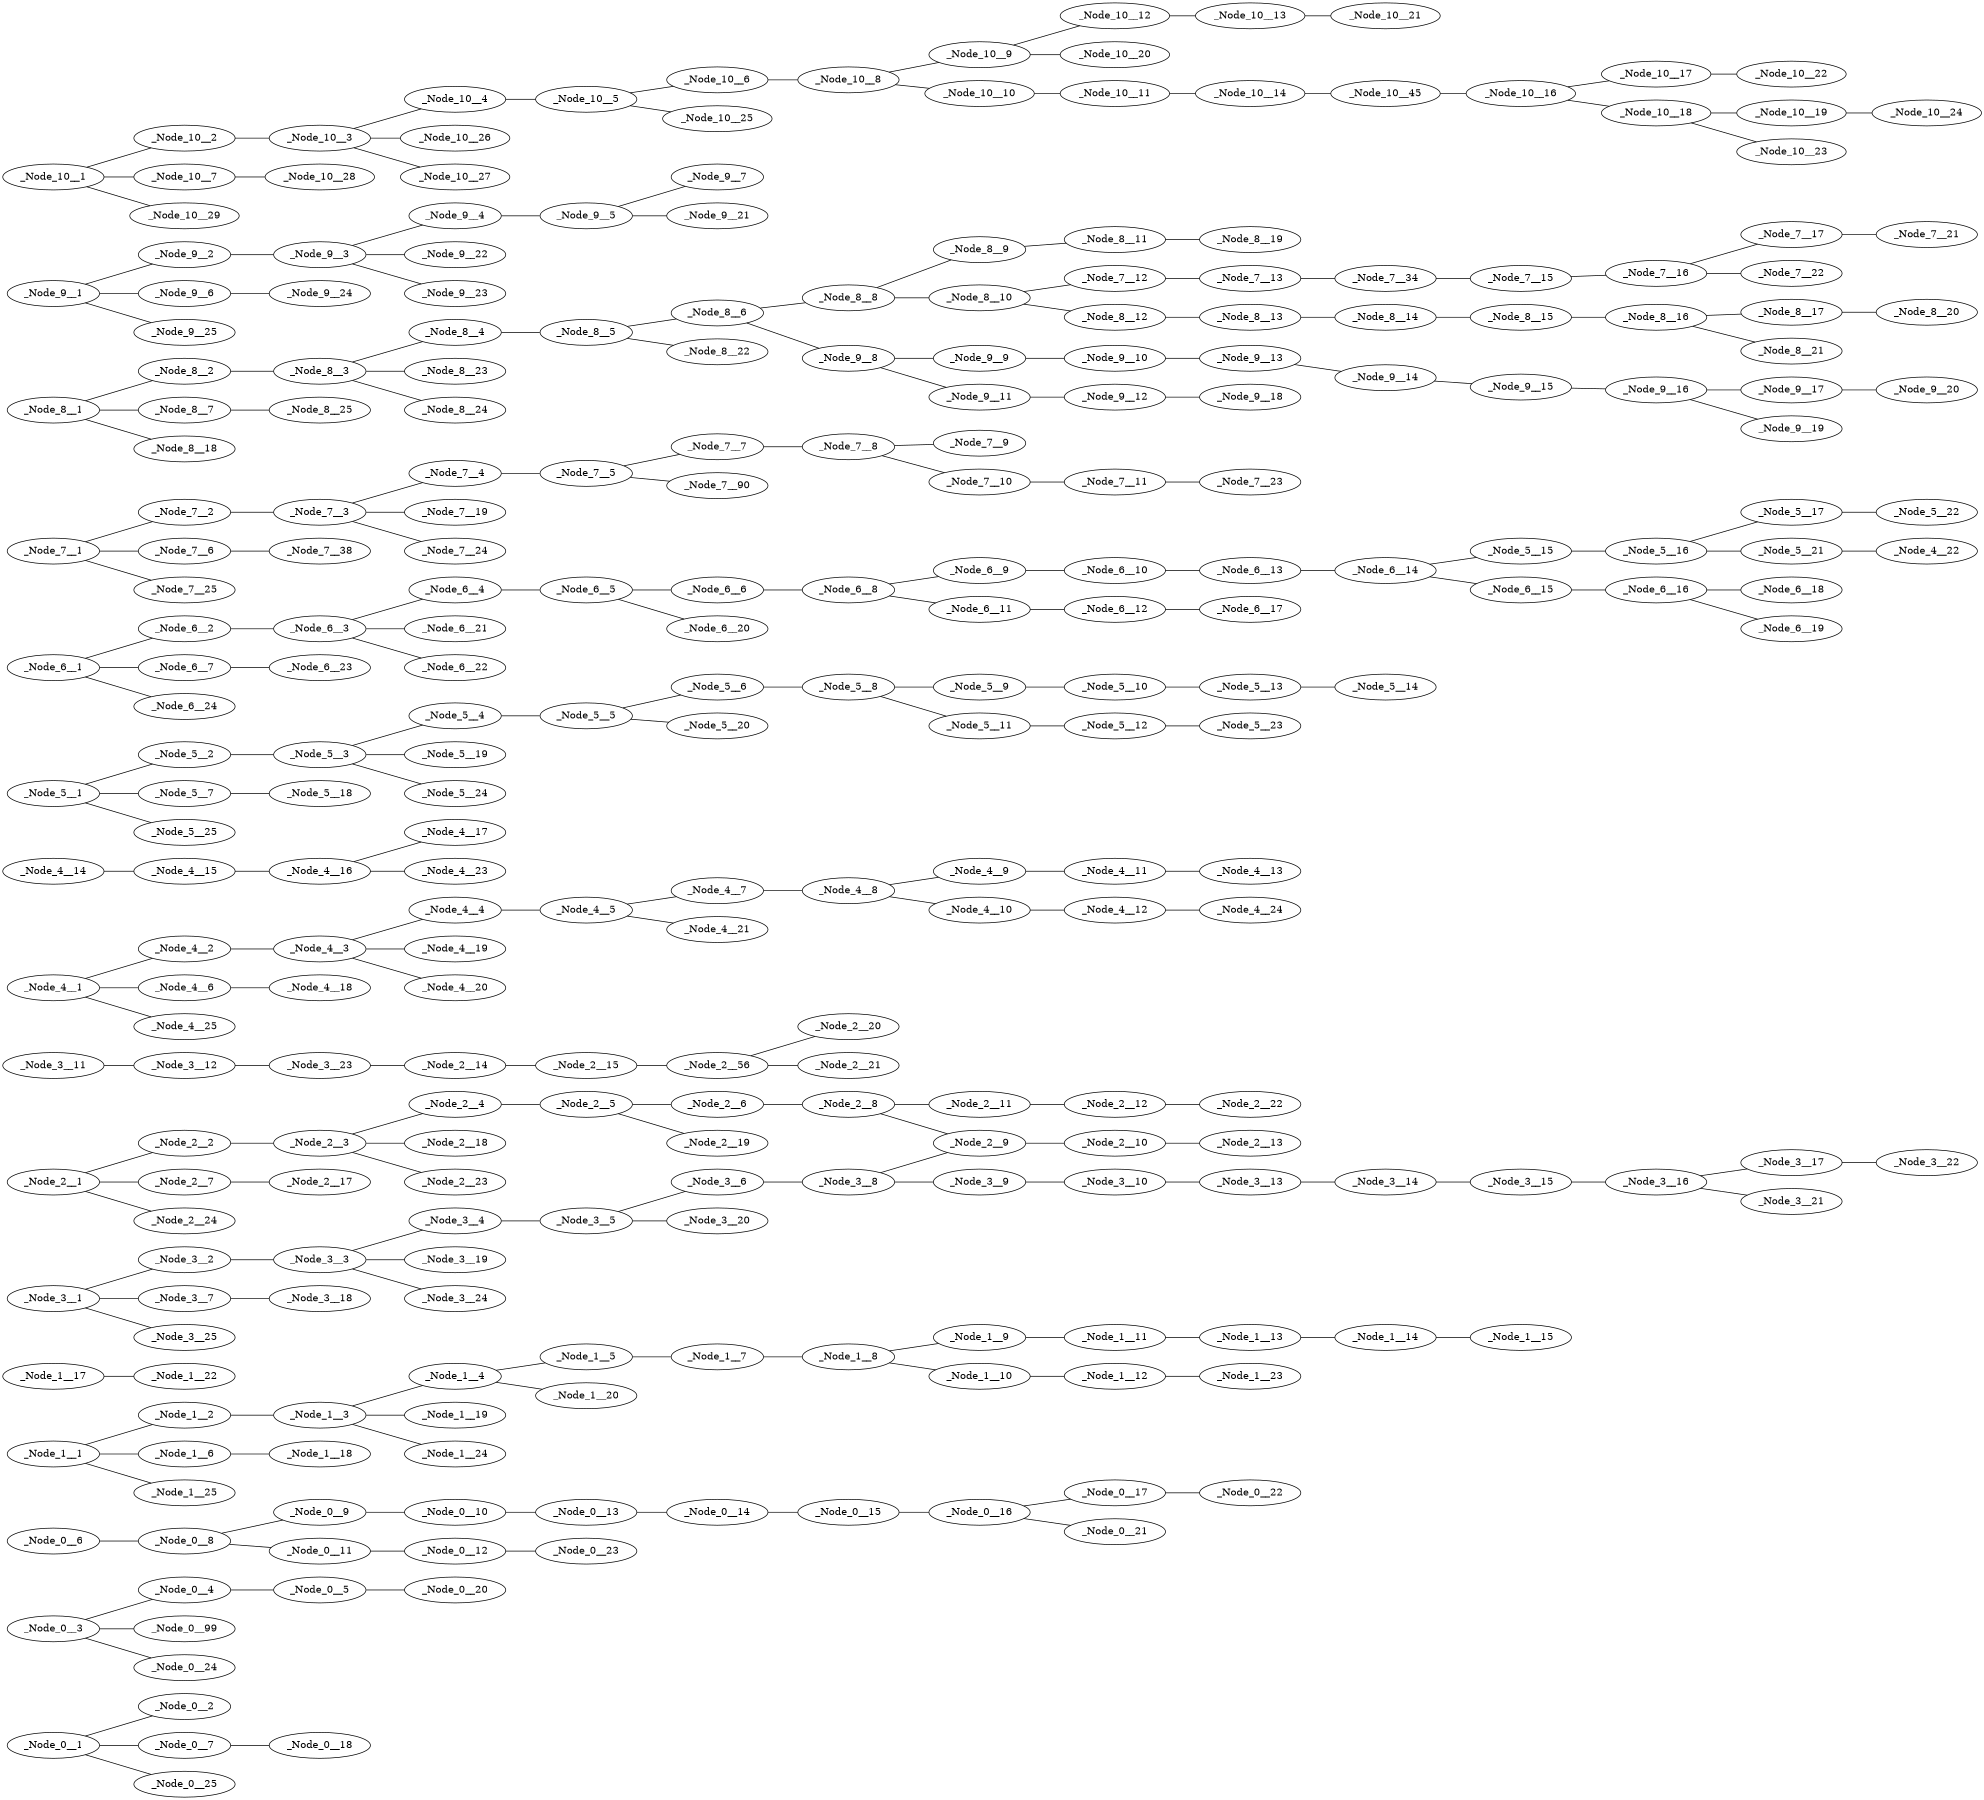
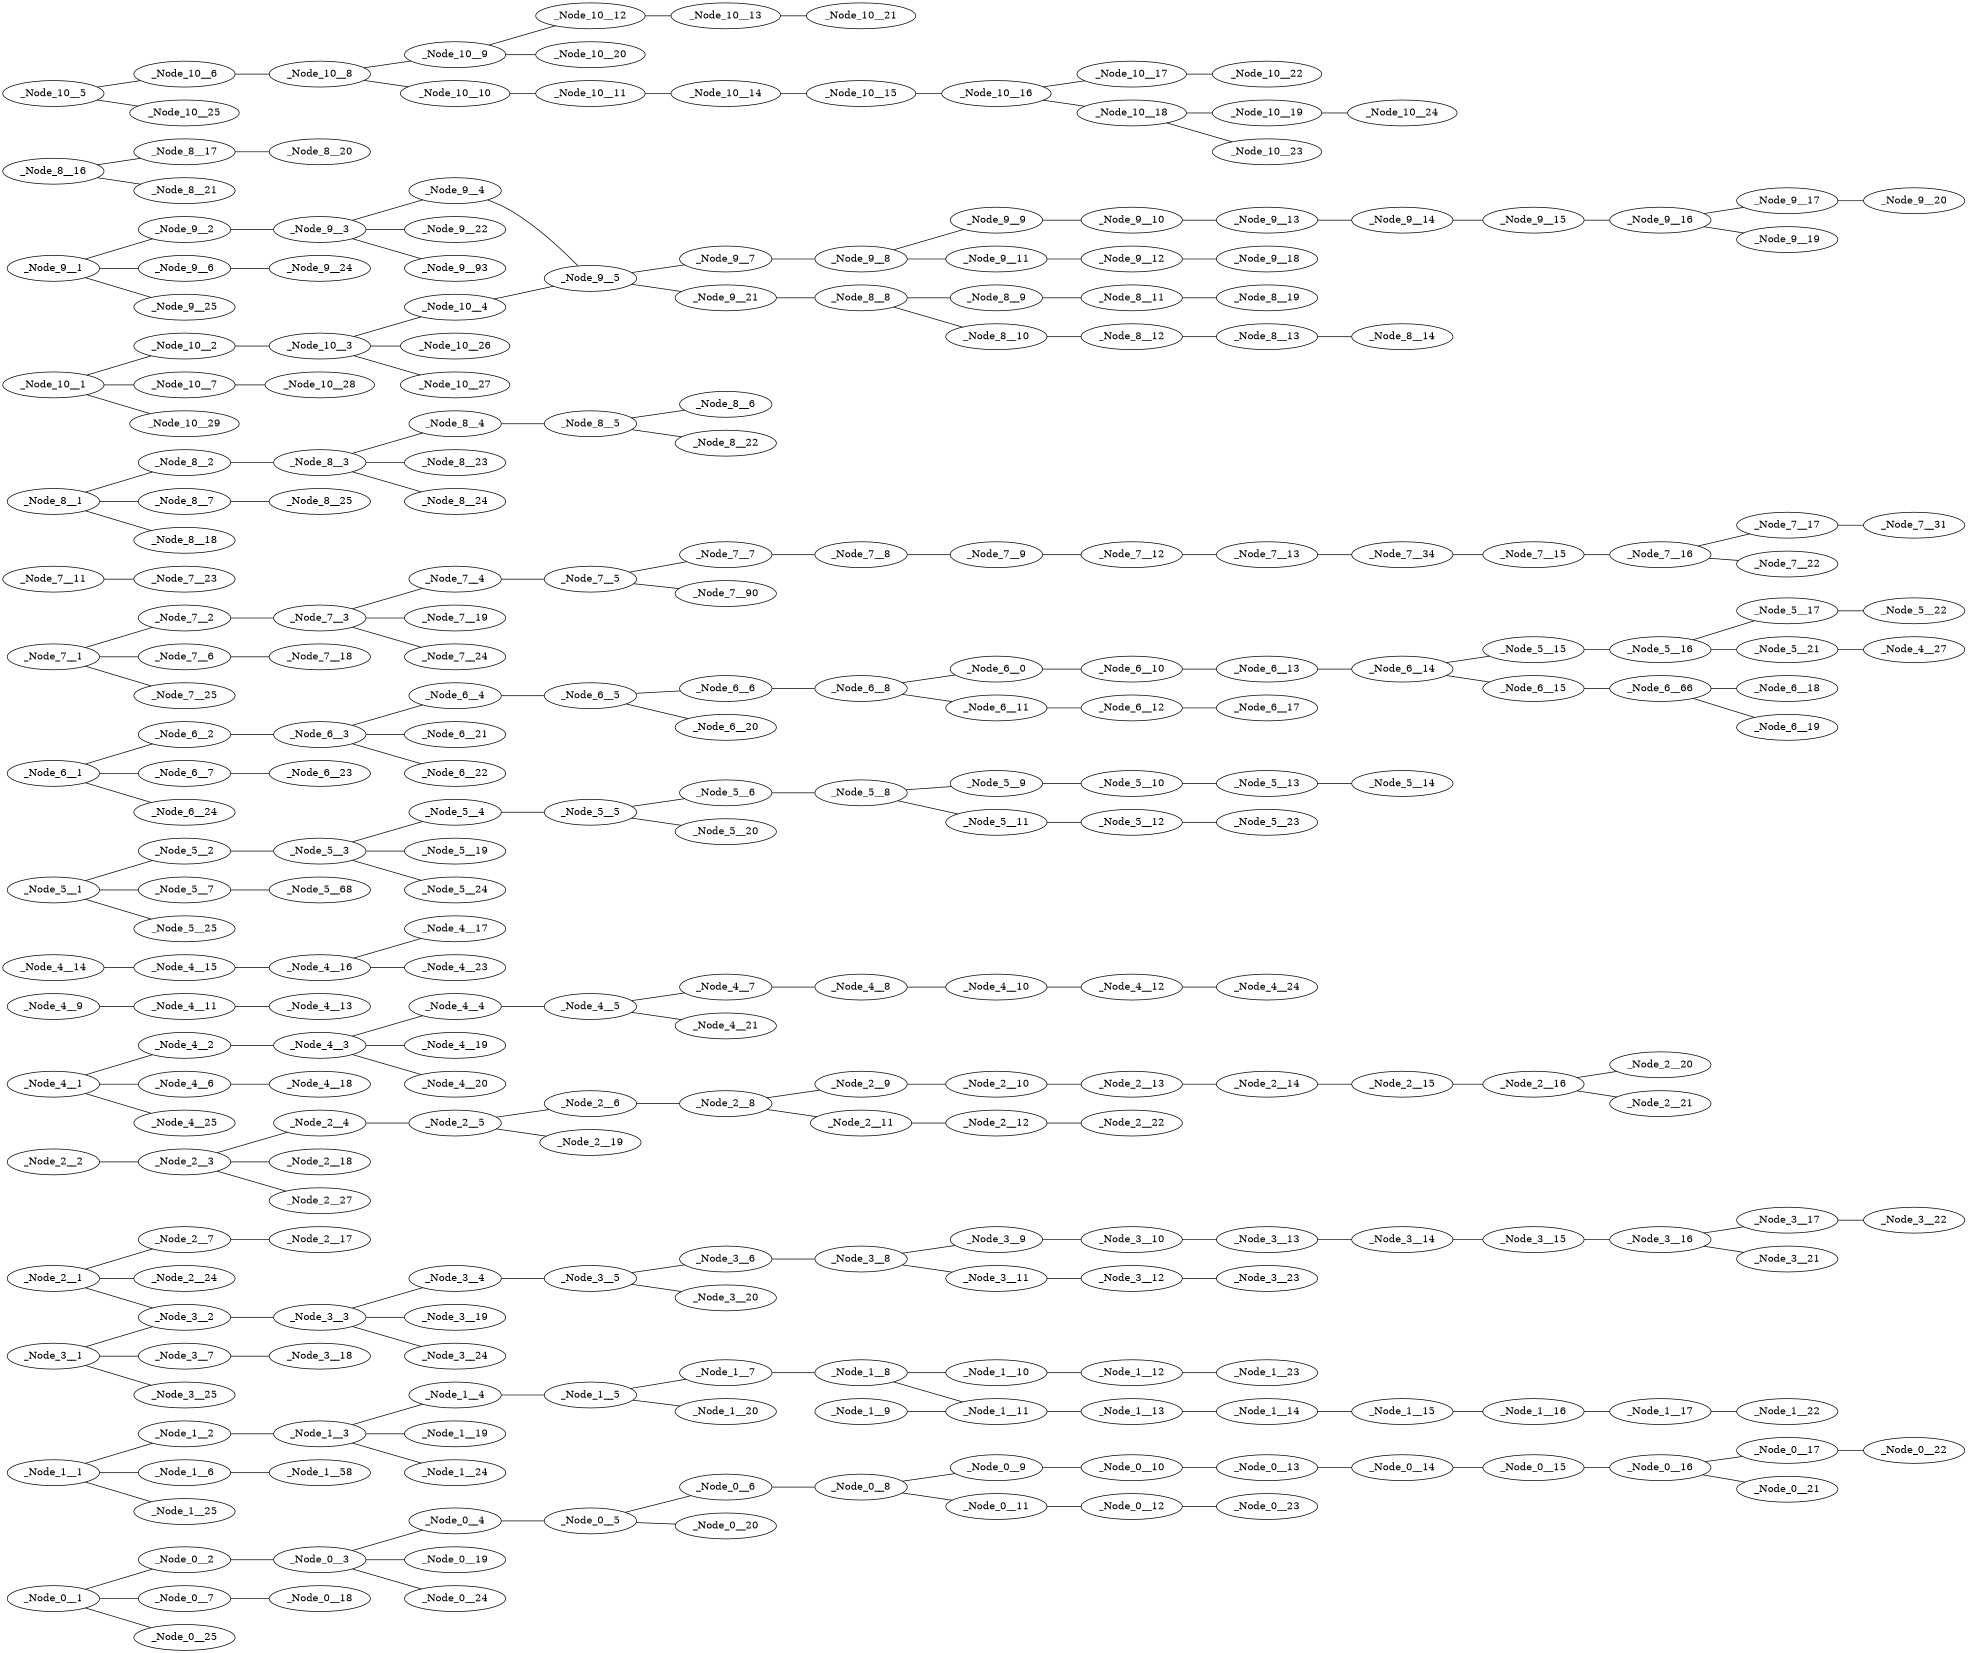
(1386, 94) -> (861, 94)
(521, 99) -> (524, 293)
(1927, 235) -> (1914, 525)
(1047, 288) -> (1062, 555)
(455, 294) -> (455, 268)
(783, 305) -> (796, 298)
(1521, 317) -> none
(783, 336) -> (793, 259)
(980, 482) -> none
(320, 551) -> (320, 657)
(1927, 551) -> (1914, 650)
(980, 571) -> (996, 669)
(1656, 590) -> (1660, 689)
(320, 794) -> (320, 890)
(914, 881) -> none
(387, 1065) -> (1199, 1084)
(717, 1065) -> (1533, 1084)
(119, 1163) -> (119, 1298)
(914, 1163) -> (927, 1269)
(455, 1182) -> (320, 1201)
(914, 1347) -> (928, 1392)
(519, 1386) -> (657, 1403)
none -> (1533, 1412)
(320, 1454) -> (320, 1473)
none -> (658, 1504)
none -> (252, 1560)
(184, 1629) -> (455, 1560)
